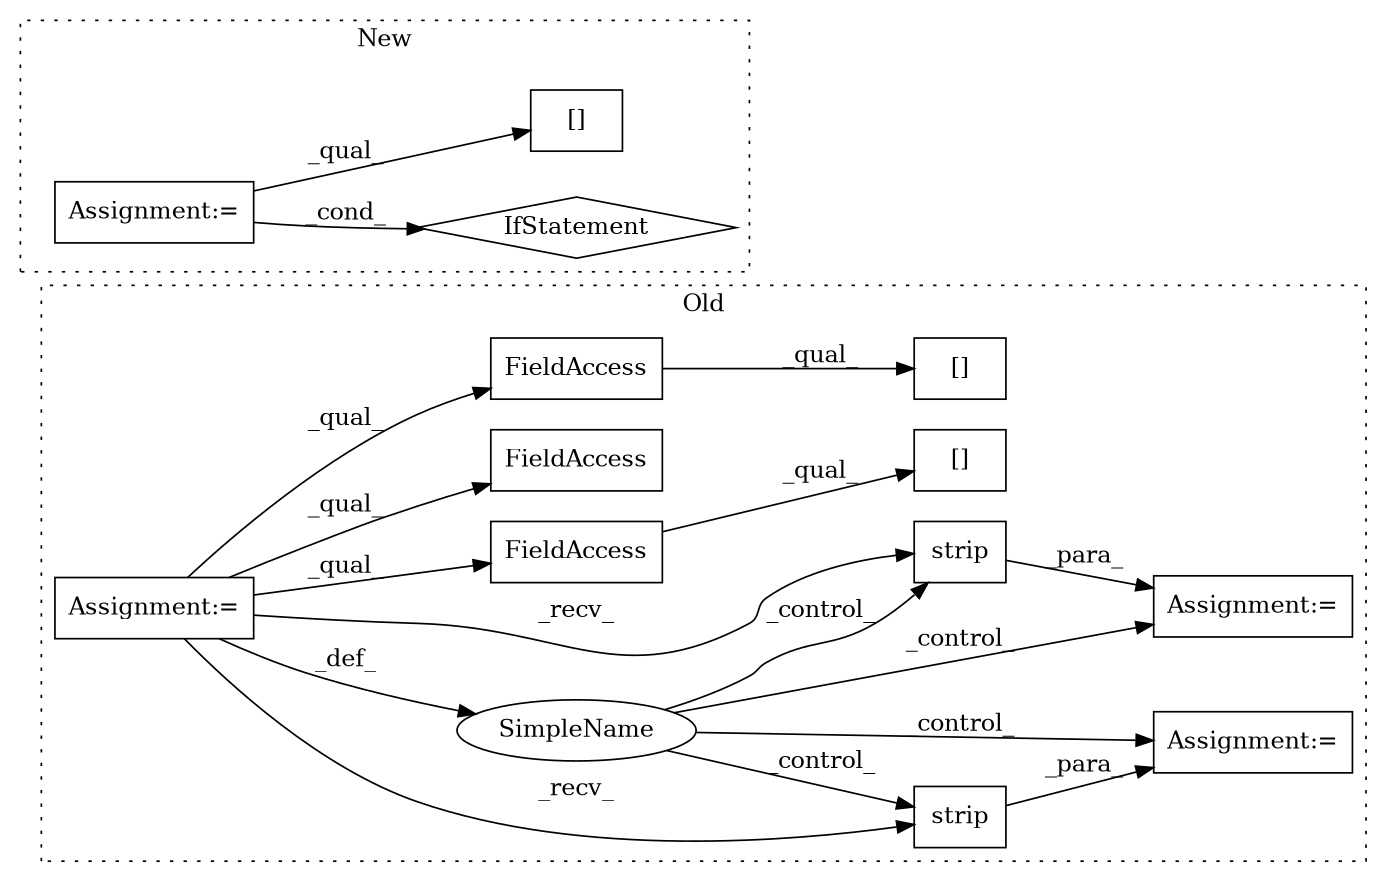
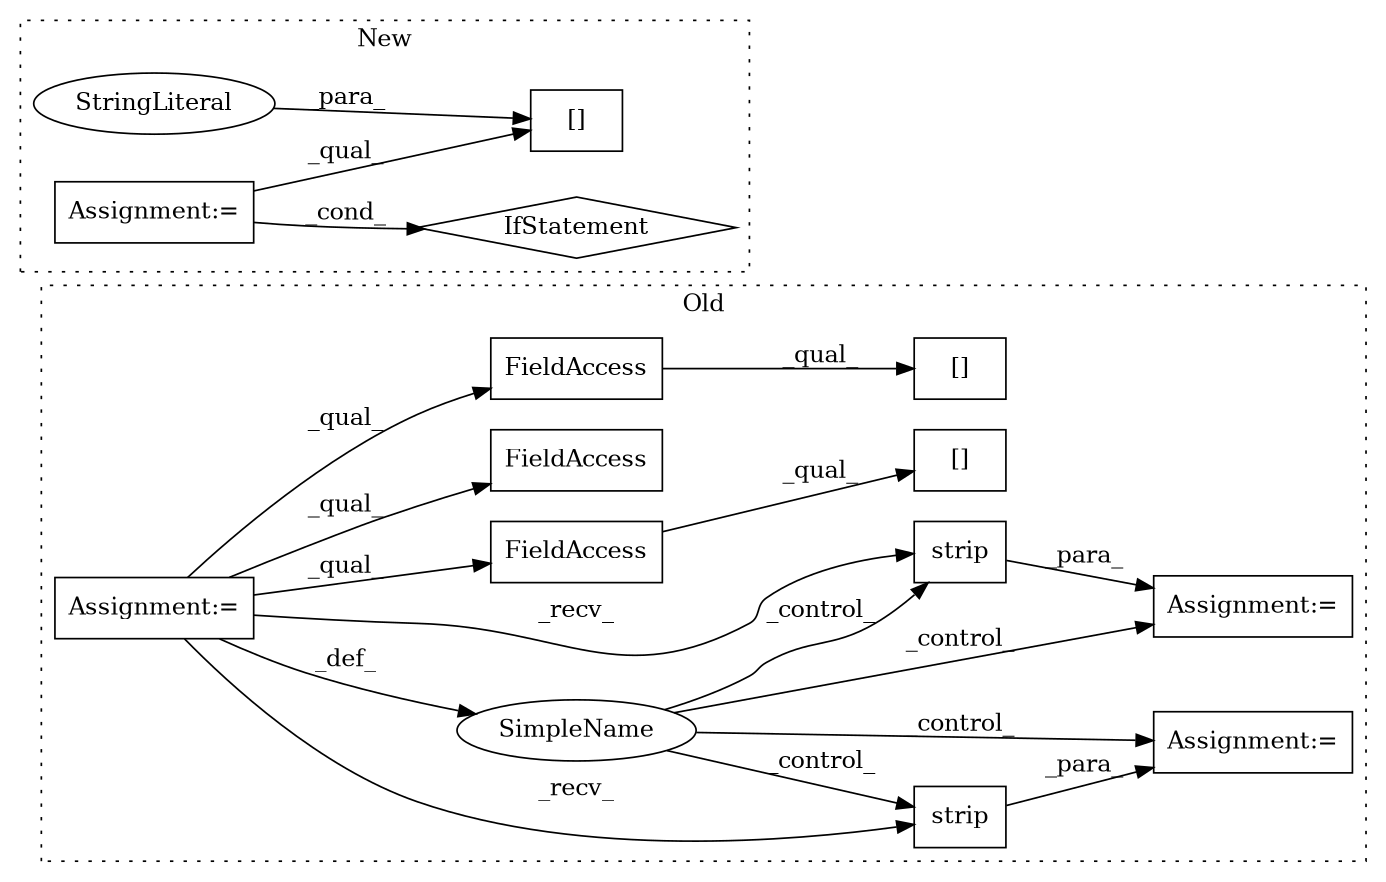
none -> (154, 104)
